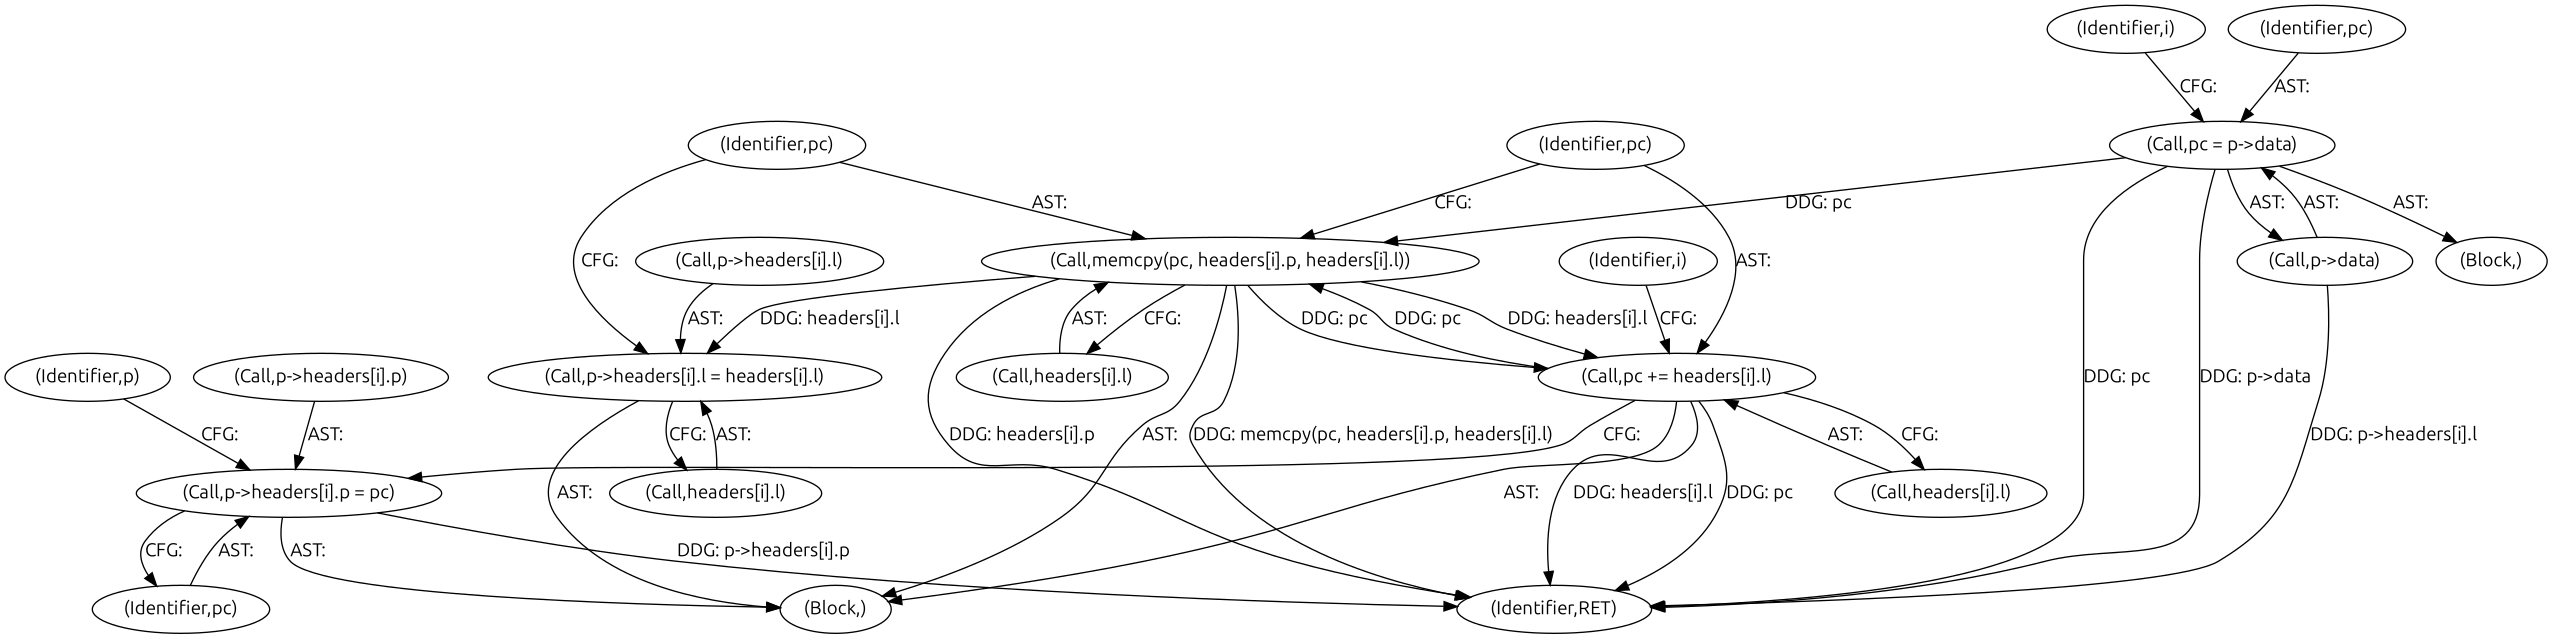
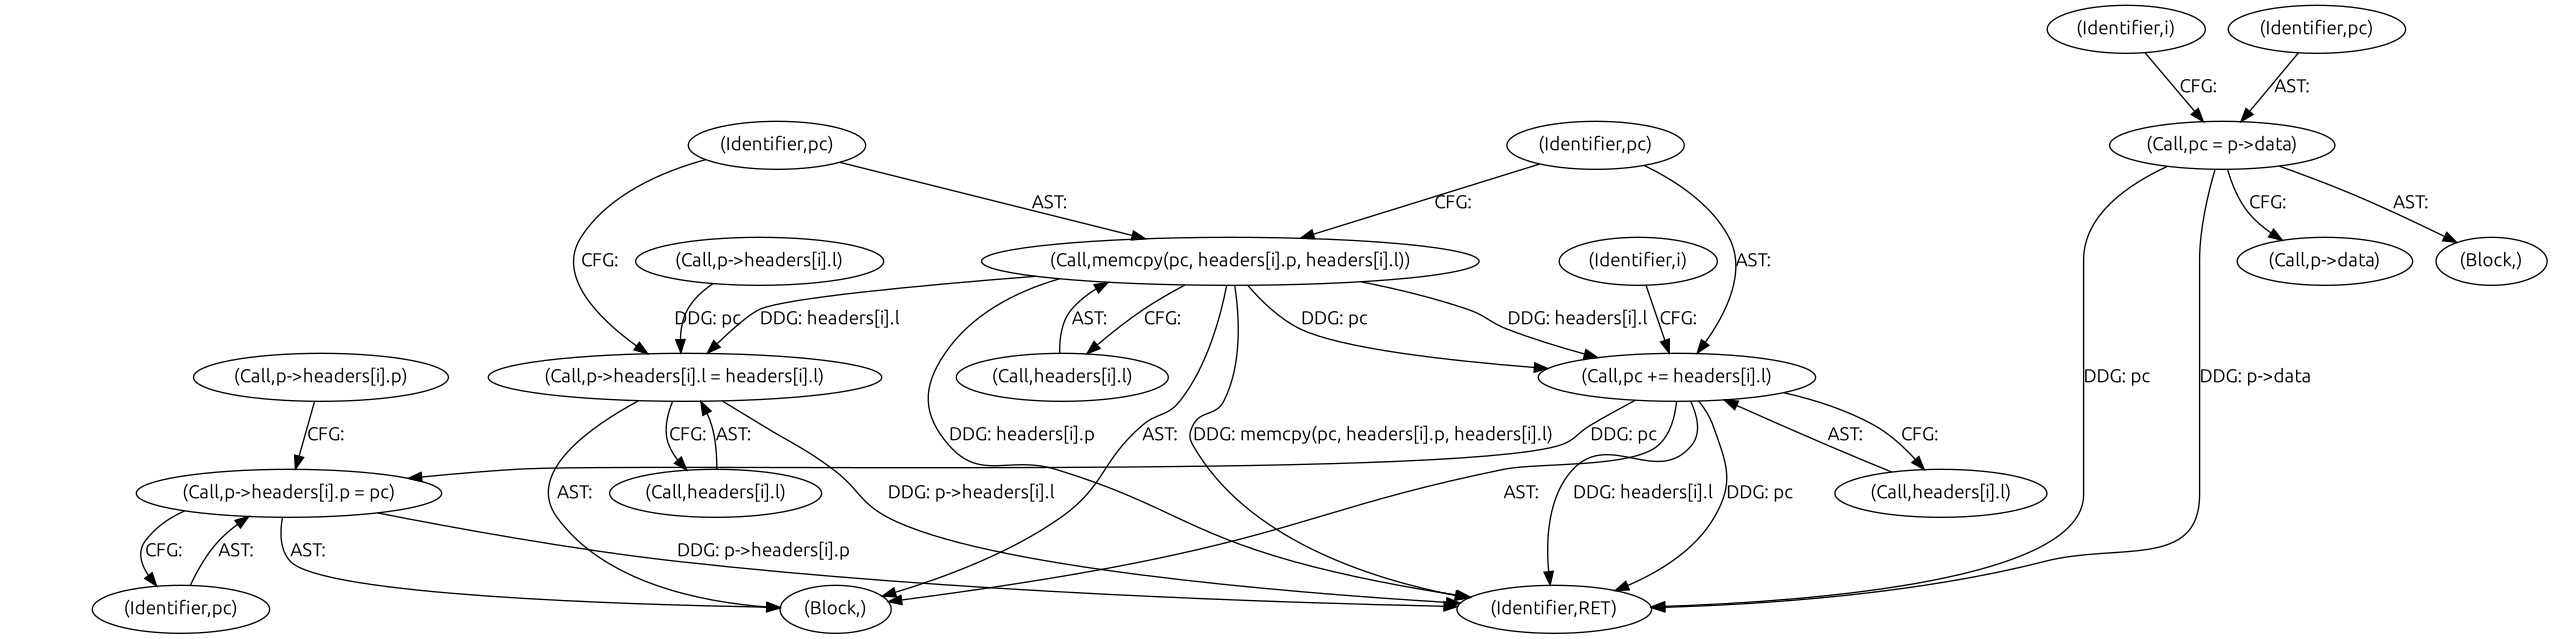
(1762, 199) -> none
(2270, 203) -> (2270, 203)
(2299, 203) -> none
(708, 319) -> (708, 319)
(1430, 343) -> none
(88, 377) -> none
(328, 435) -> (328, 435)
(1624, 435) -> (1624, 435)
(2098, 583) -> (1063, 564)
